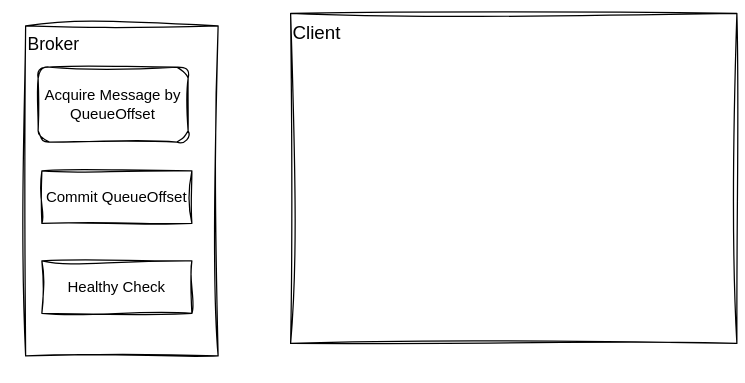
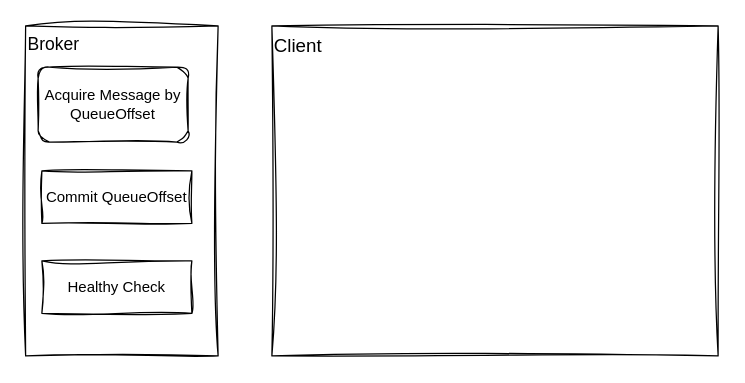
(514, 178) -> (495, 191)
